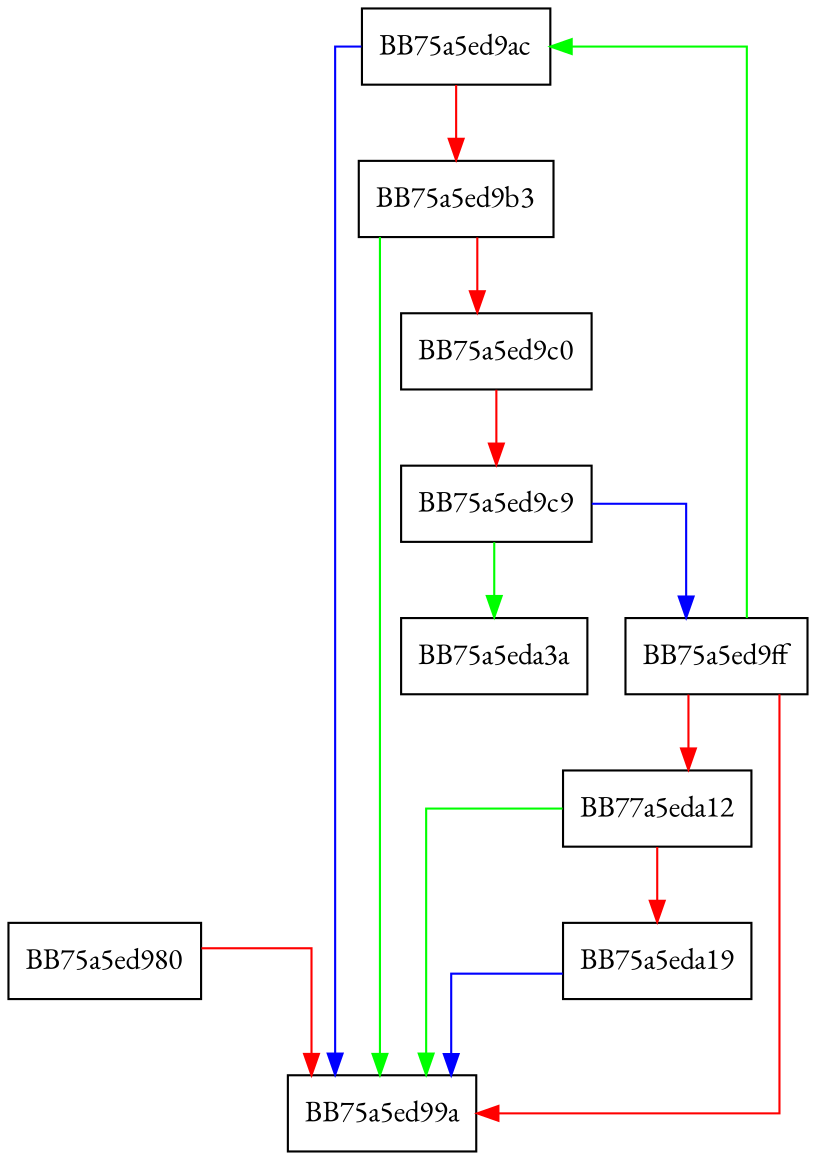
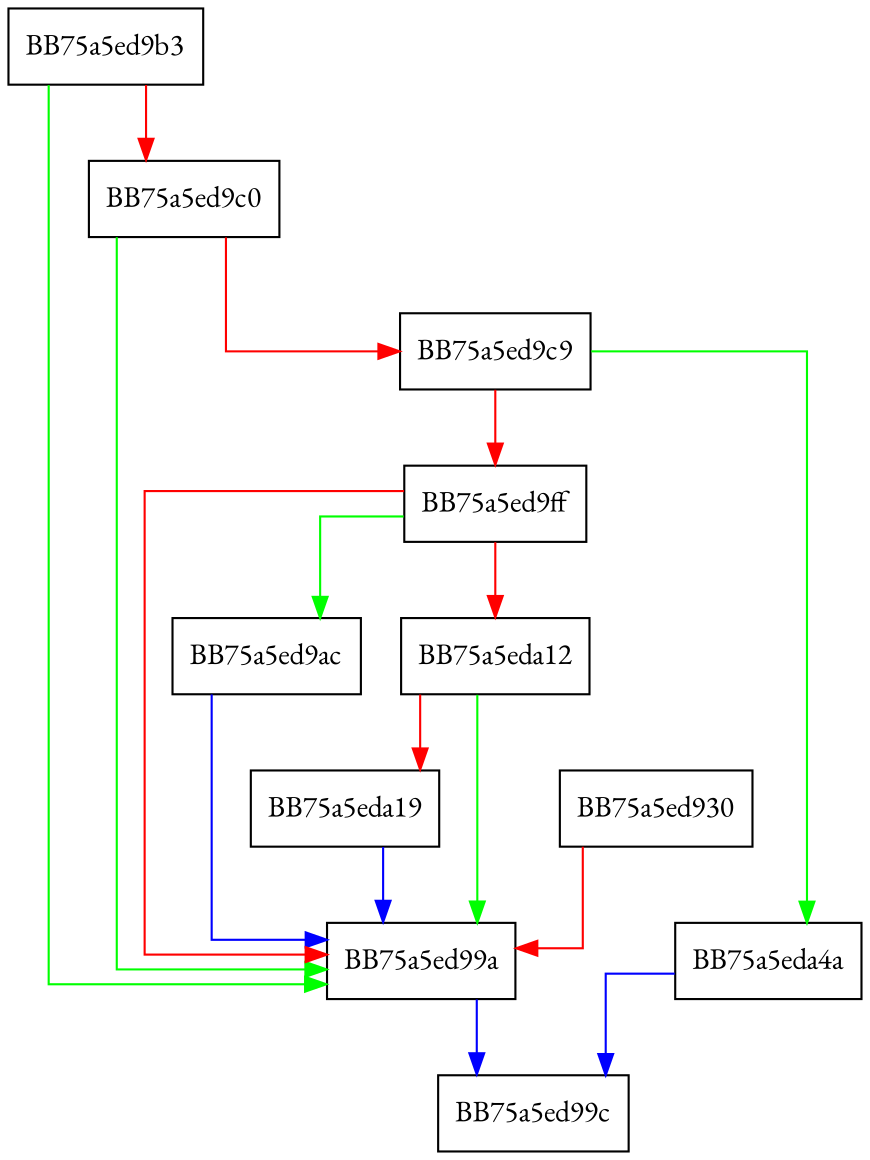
(456, 112) -> none
(685, 504) -> (495, 417)
(494, 656) -> (768, 961)
none -> (117, 698)
(657, 809) -> (495, 656)
(105, 961) -> (656, 809)
none -> (533, 1113)
